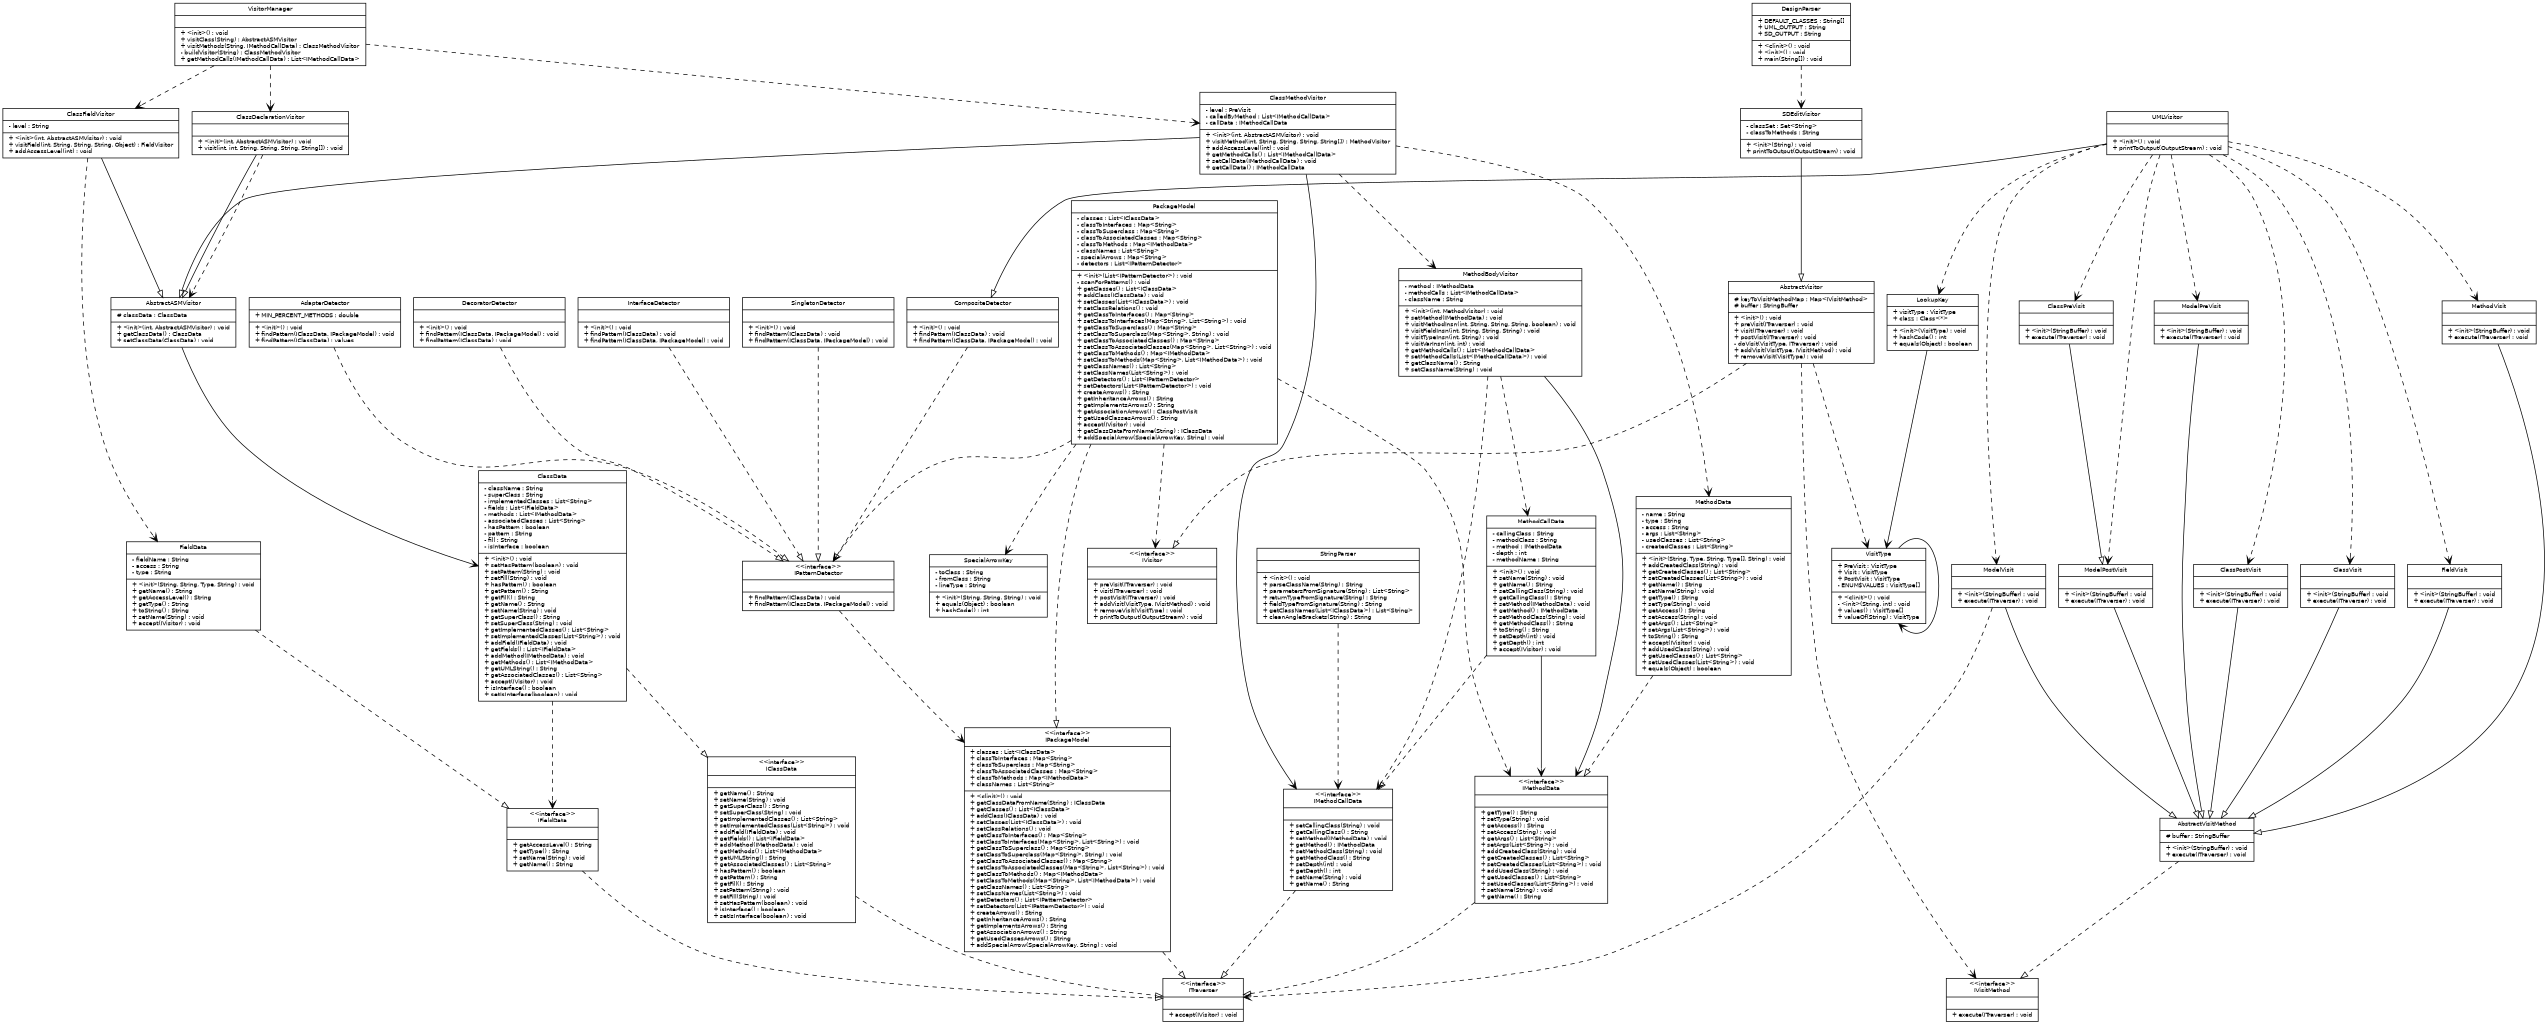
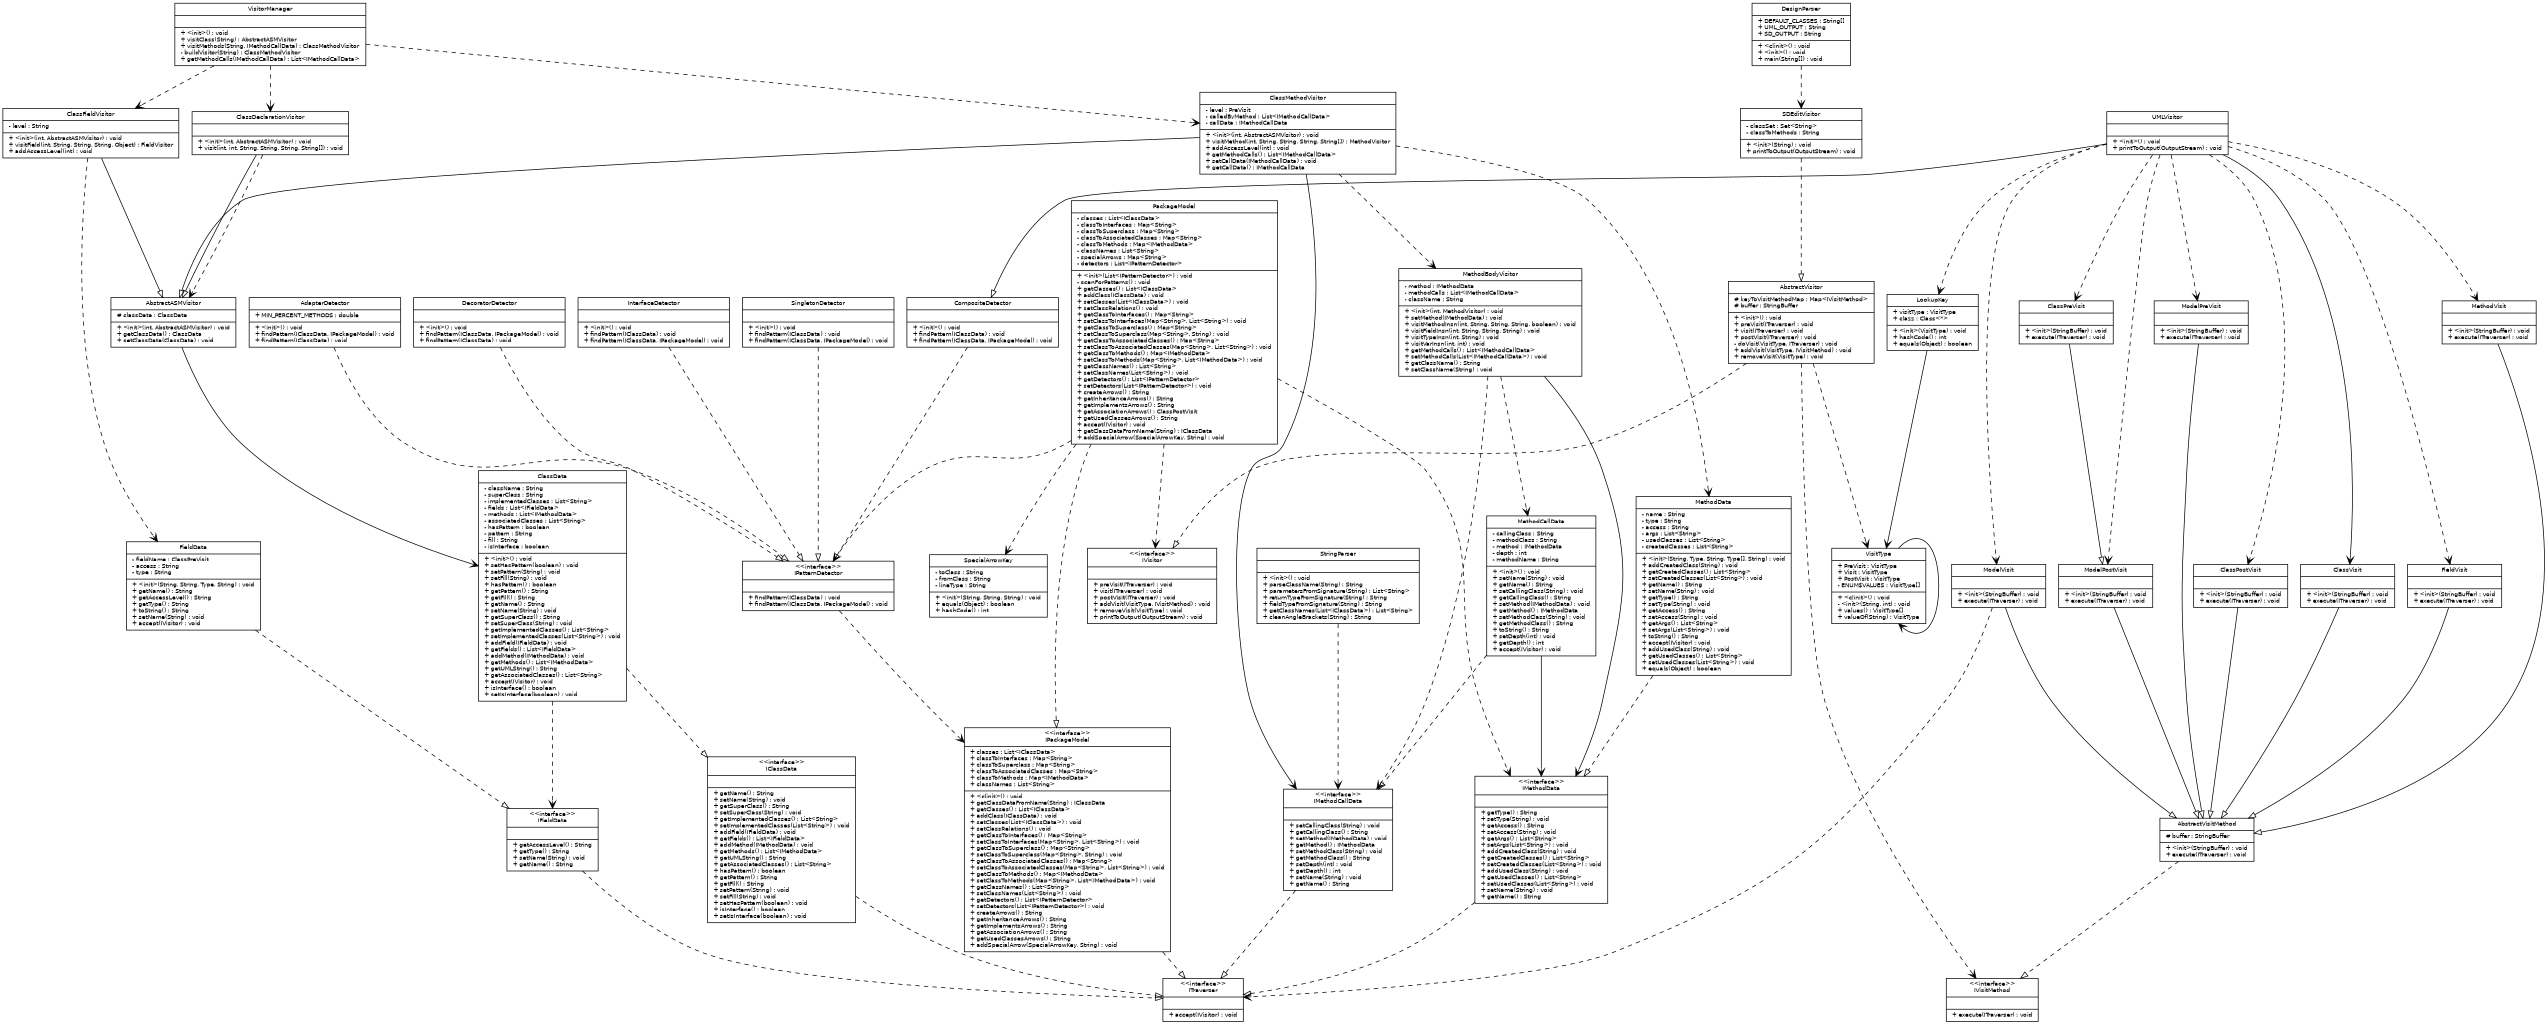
(1801, 216) -> (1801, 216)
(2336, 337) -> (2336, 337)
(305, 341) -> (301, 341)
(160, 560) -> (171, 560)
